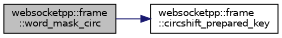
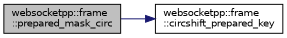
(60, 19) -> (62, 19)
